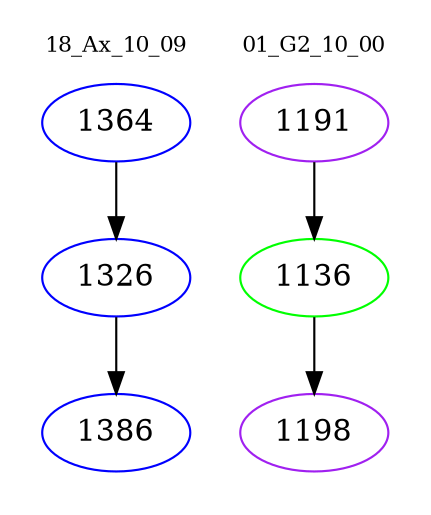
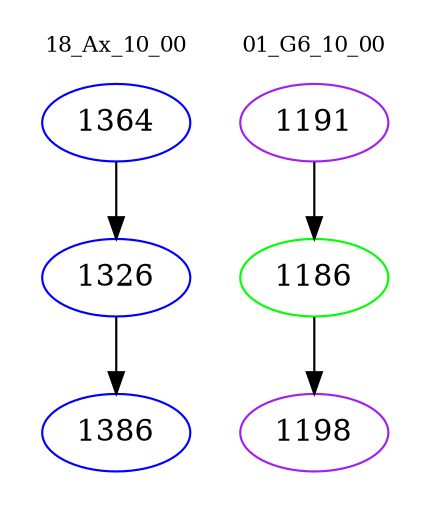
(116, 46) -> (116, 46)
(314, 46) -> (314, 46)
(314, 278) -> (314, 278)
